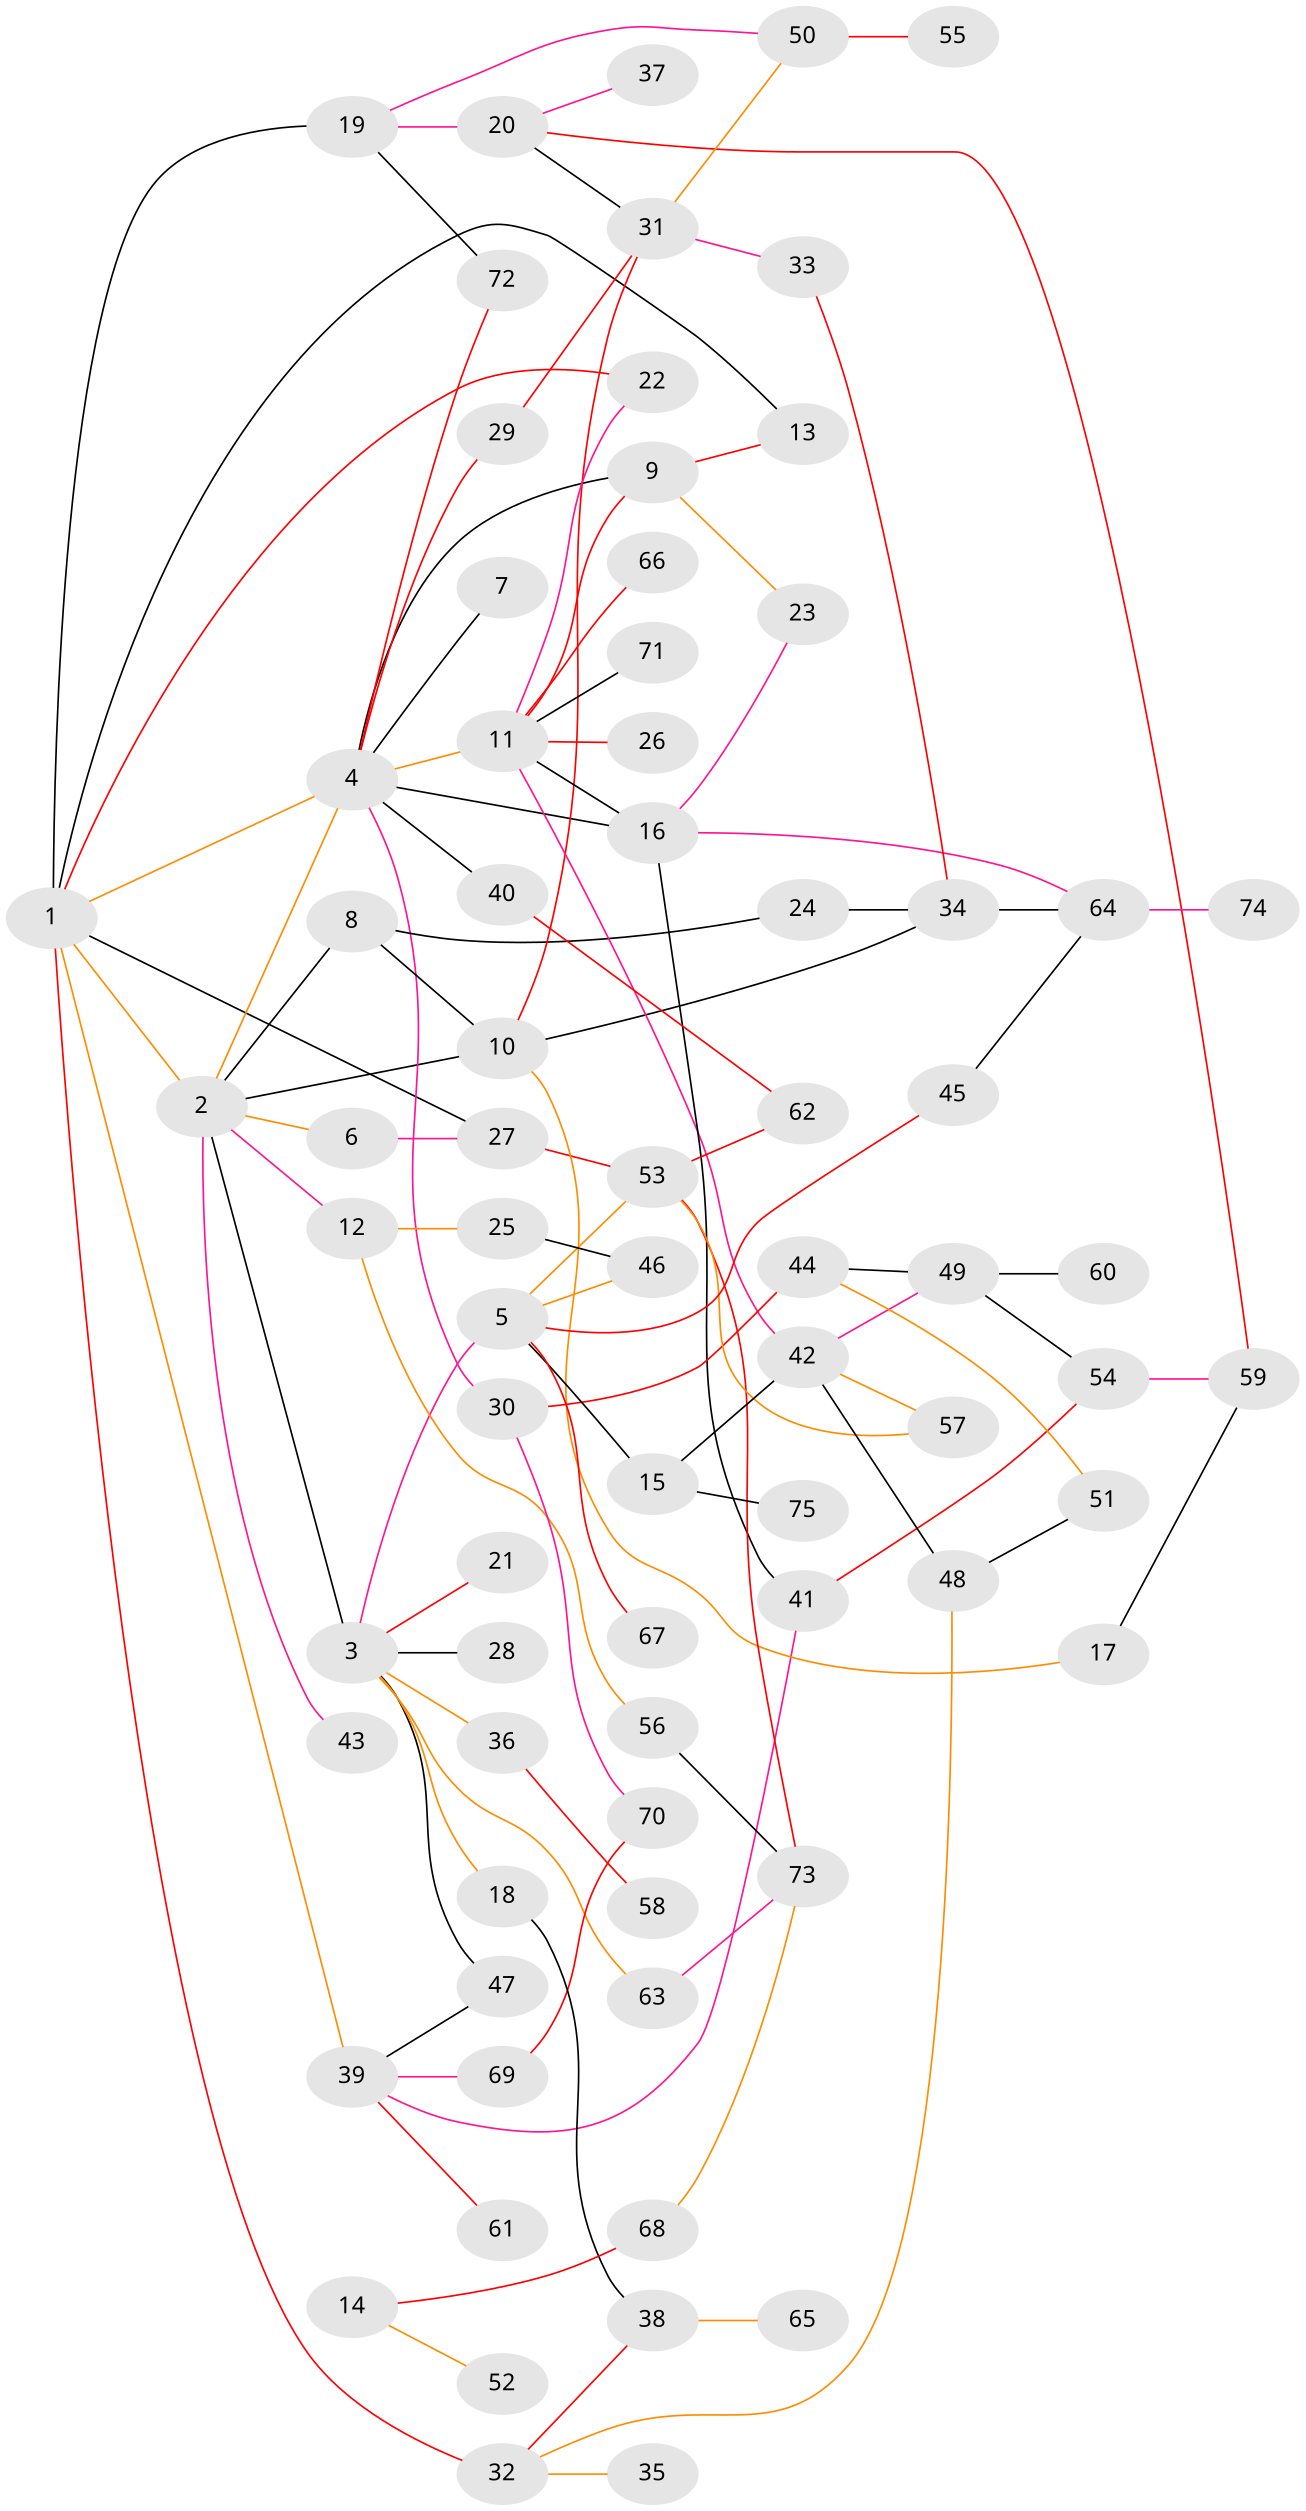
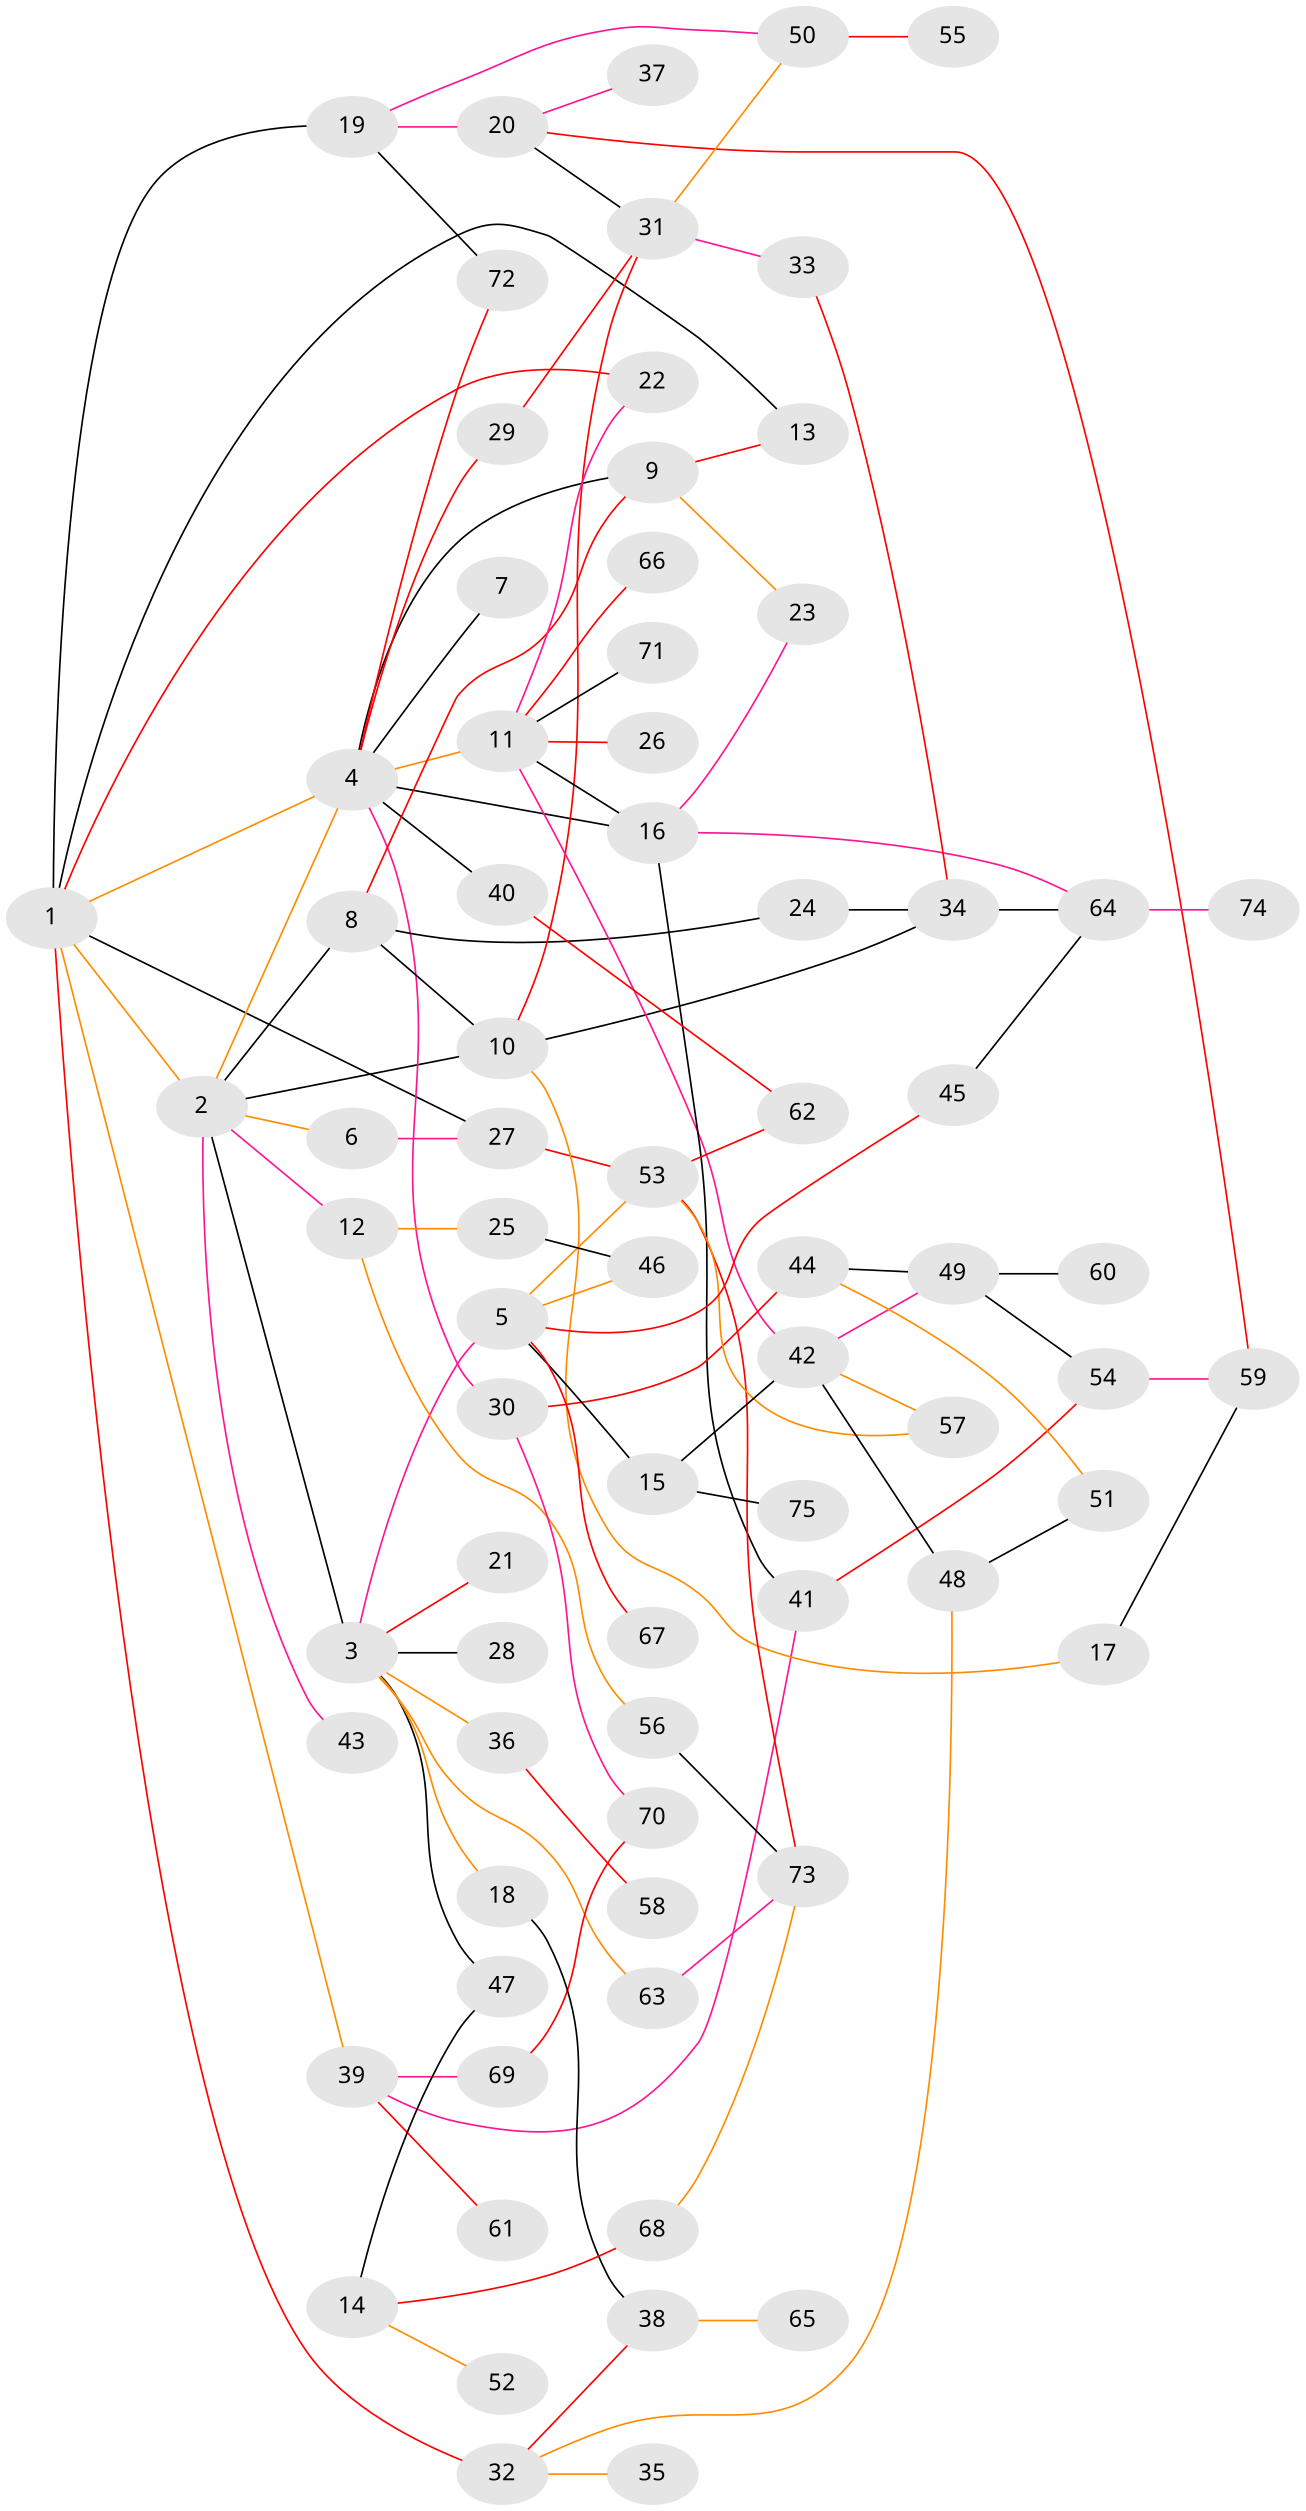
(568, 641) -> (477, 678)
(427, 2032) -> (403, 2145)
